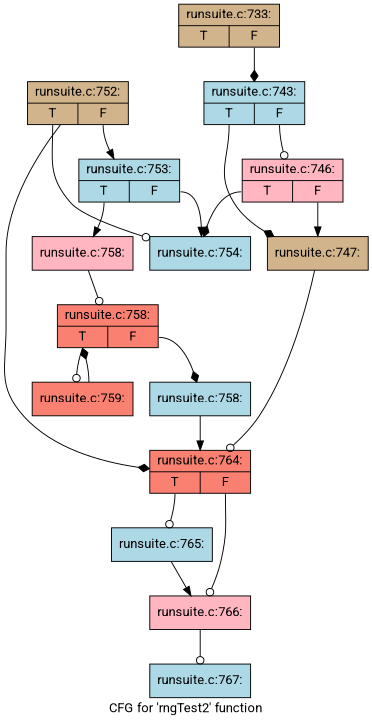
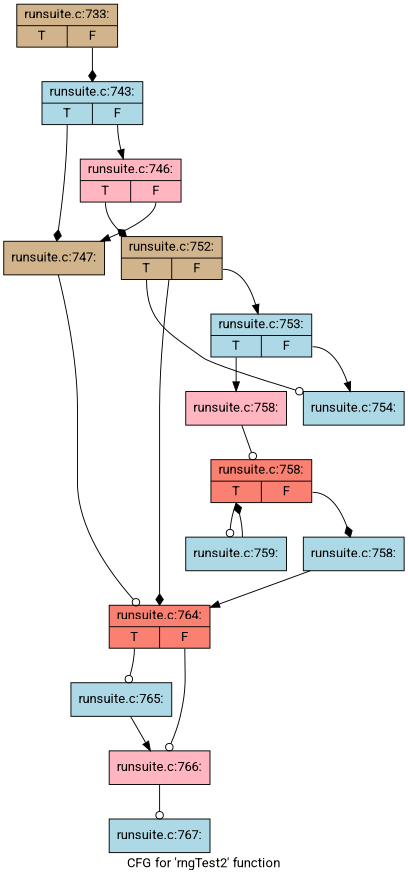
(281, 138) -> (119, 137)
(219, 203) -> (109, 217)
(83, 399) -> (236, 554)
